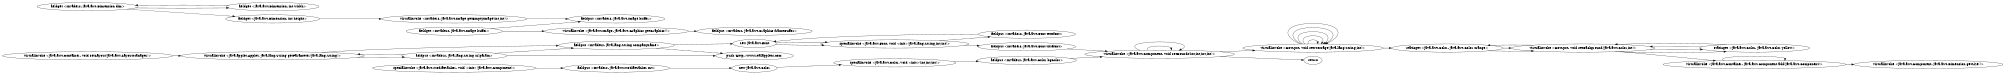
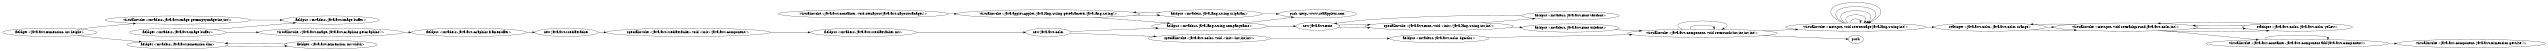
(180, 13) -> (108, 39)
none -> (566, 32)
(533, 51) -> (1113, 30)
(1313, 60) -> (1856, 39)
